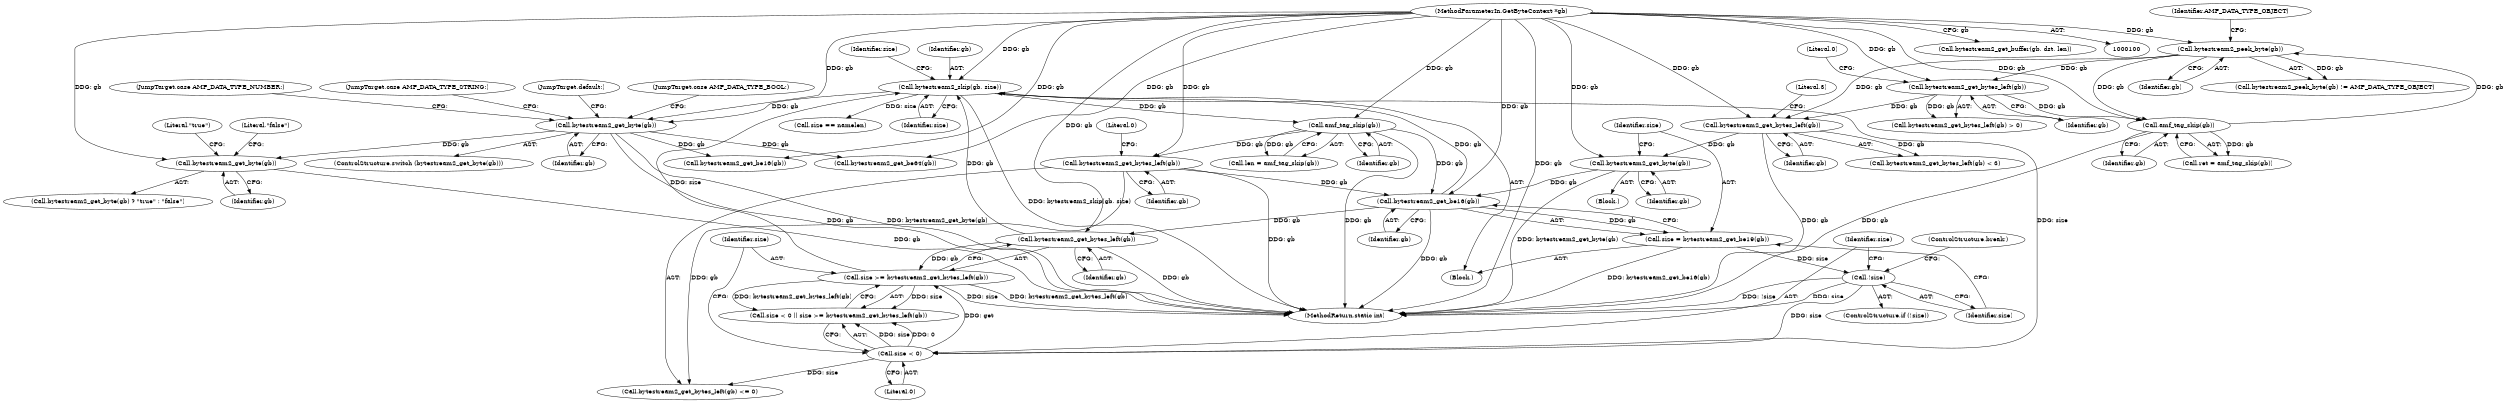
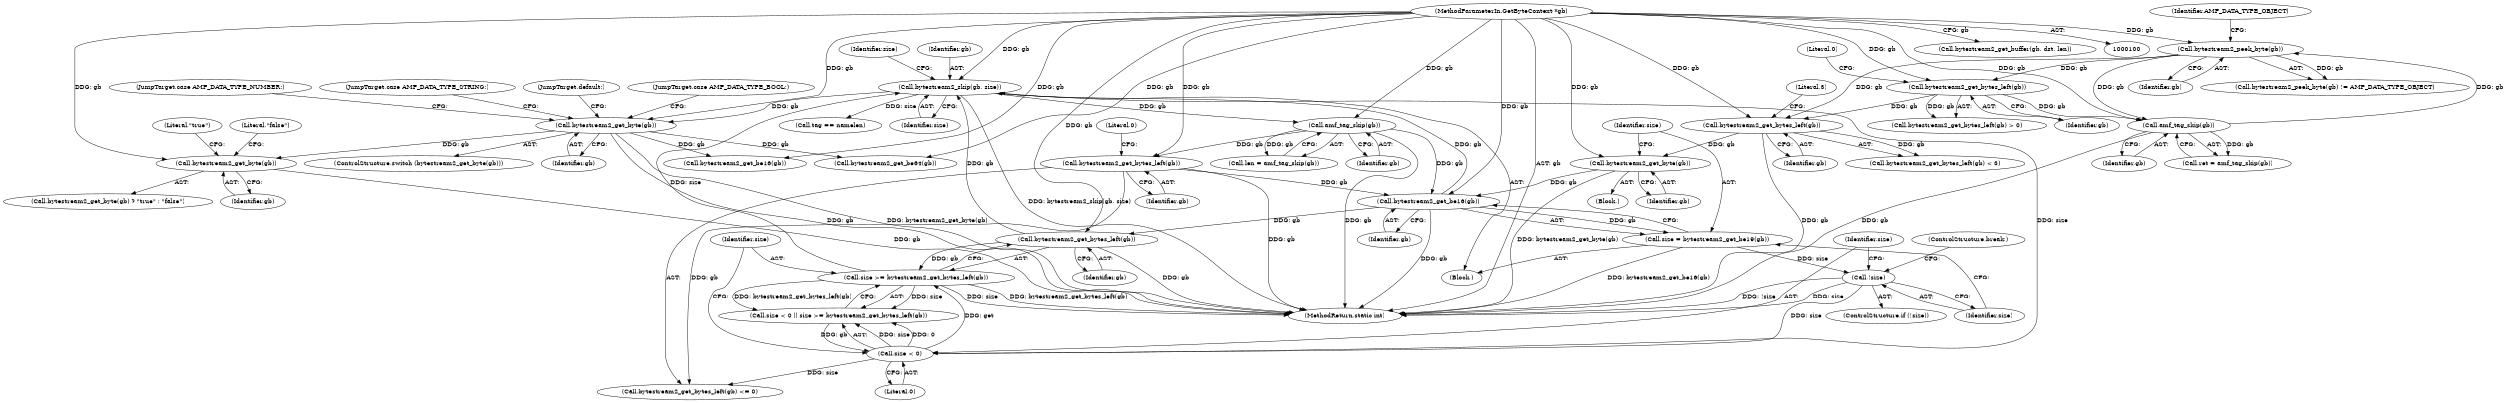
(830, 126) -> (830, 126)
(1549, 164) -> (1549, 164)
(834, 335) -> (834, 335)
